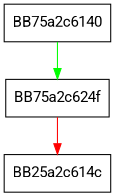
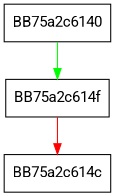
(57, 98) -> (57, 98)
(57, 173) -> (57, 173)
